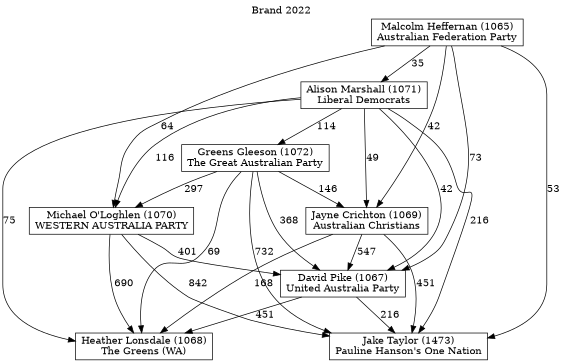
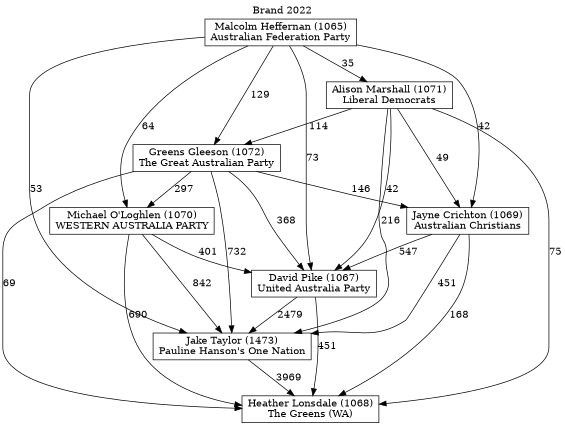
none -> (246, 92)
(193, 123) -> none
(390, 315) -> (290, 315)
none -> (268, 376)
